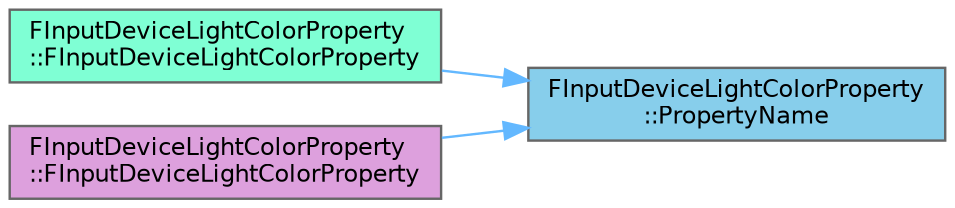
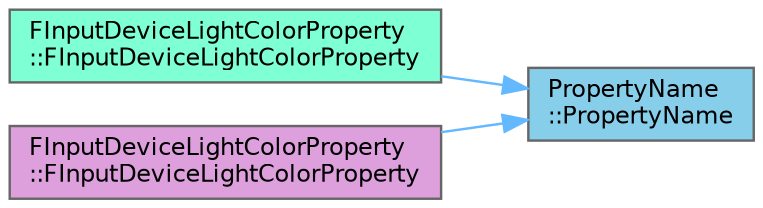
(737, 104) -> (641, 104)
